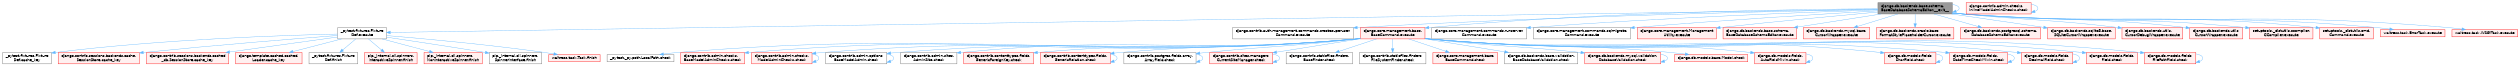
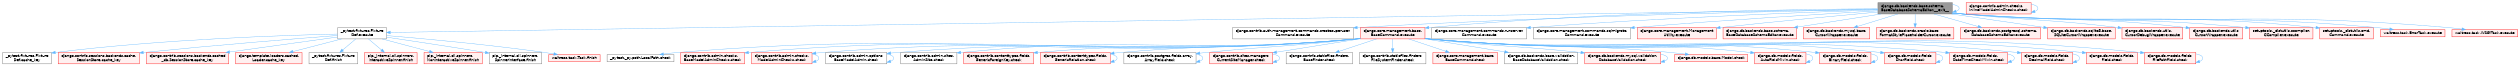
(269, 58) -> (269, 58)
none -> (1845, 58)
